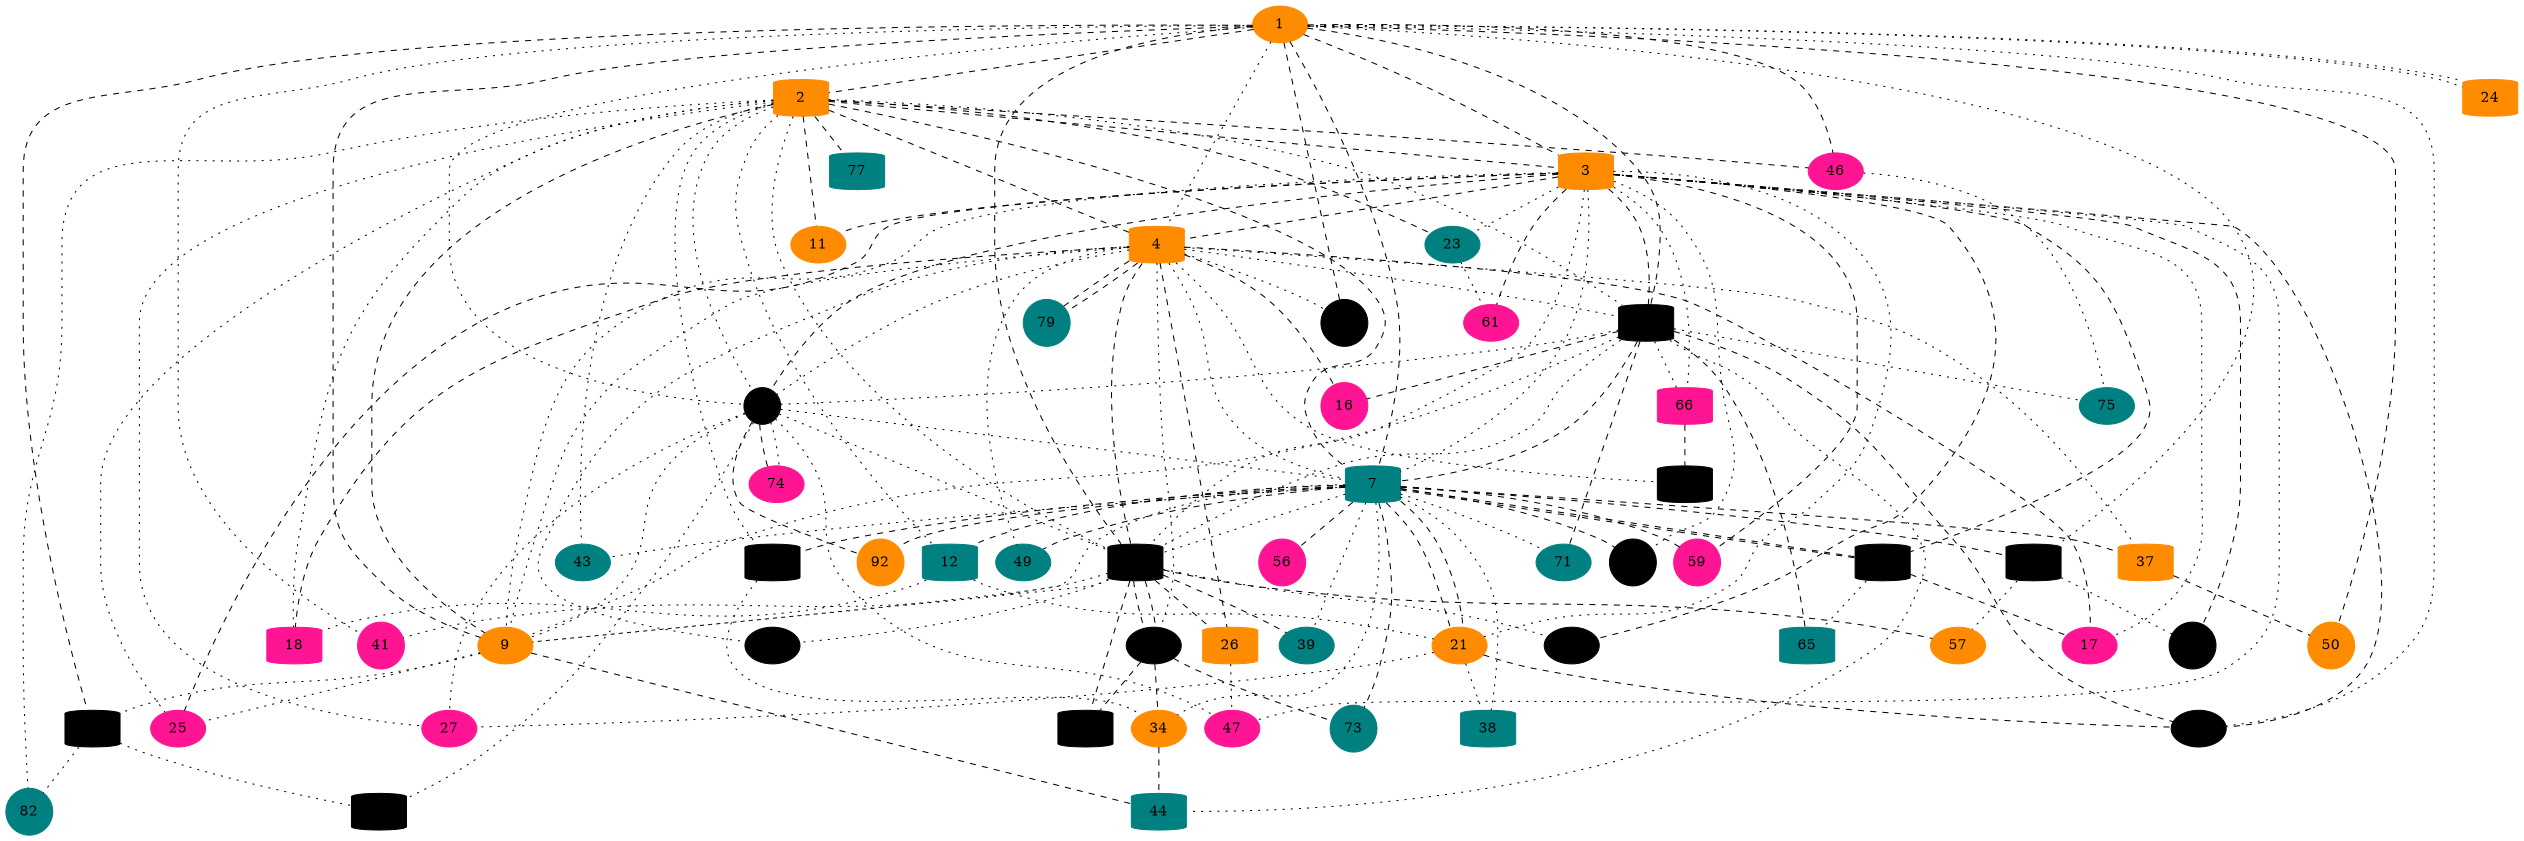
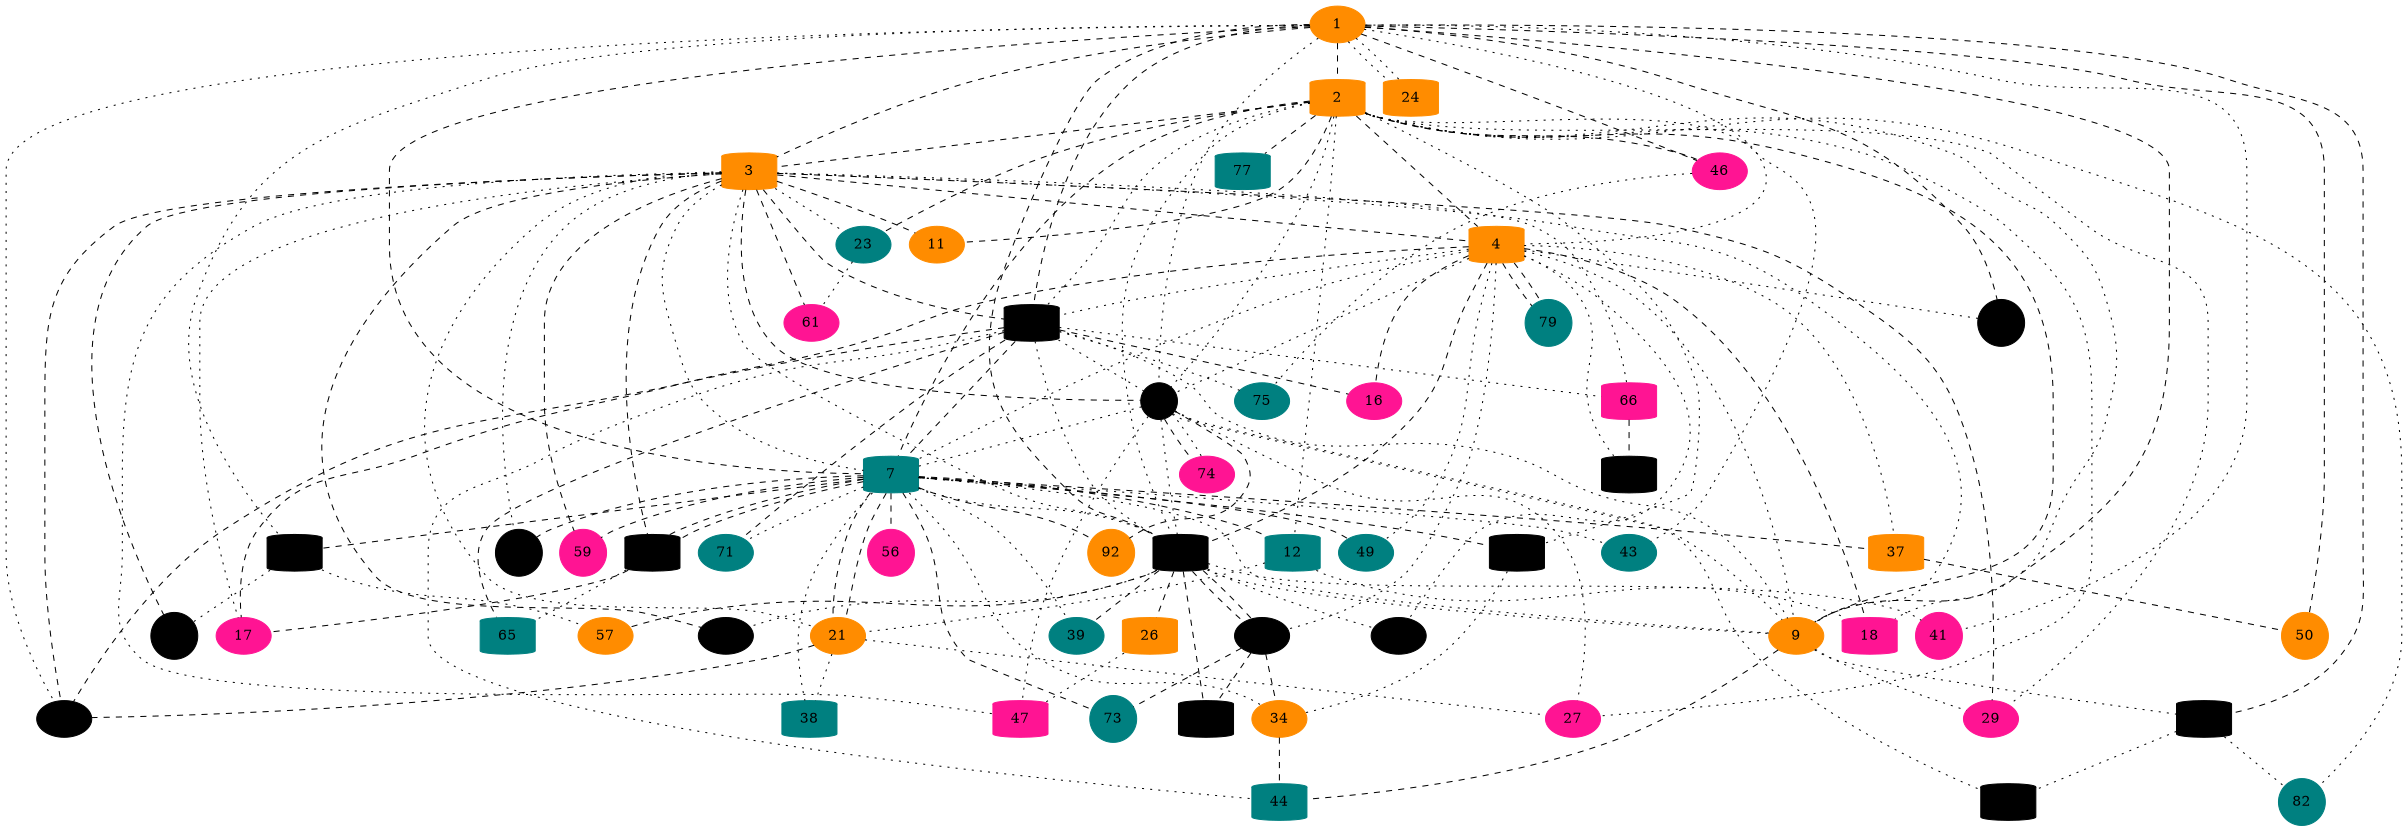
(1344, 406) -> (1374, 401)
(1193, 445) -> none
(178, 729) -> (1991, 719)
(1232, 729) -> (1020, 719)
